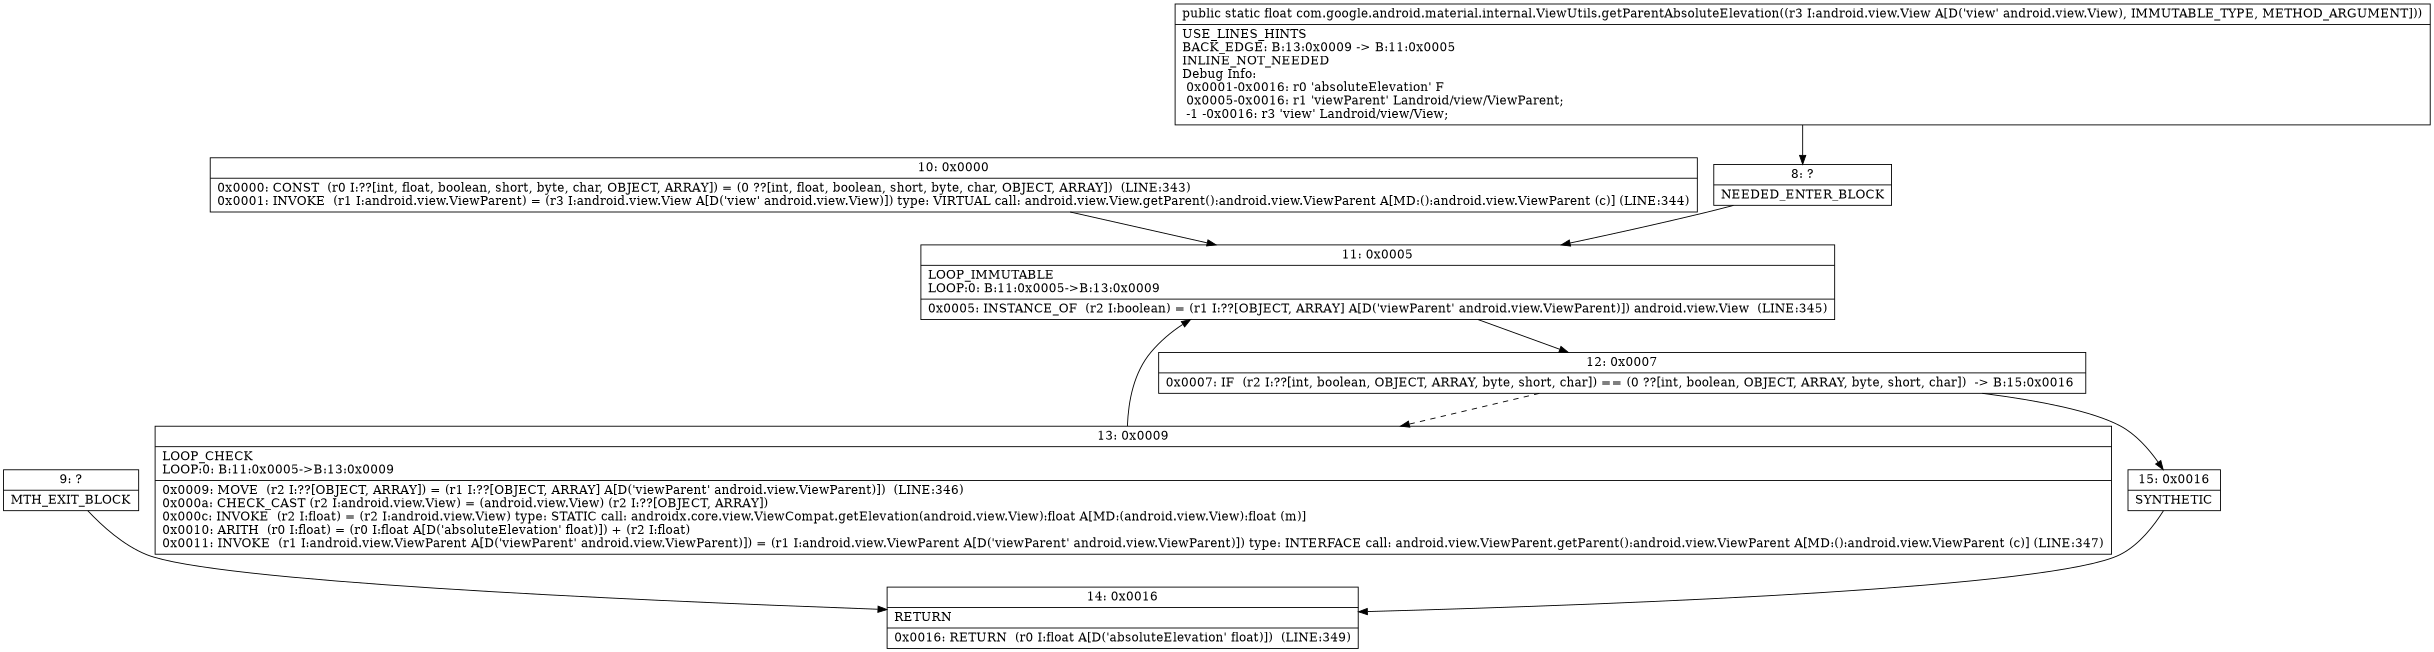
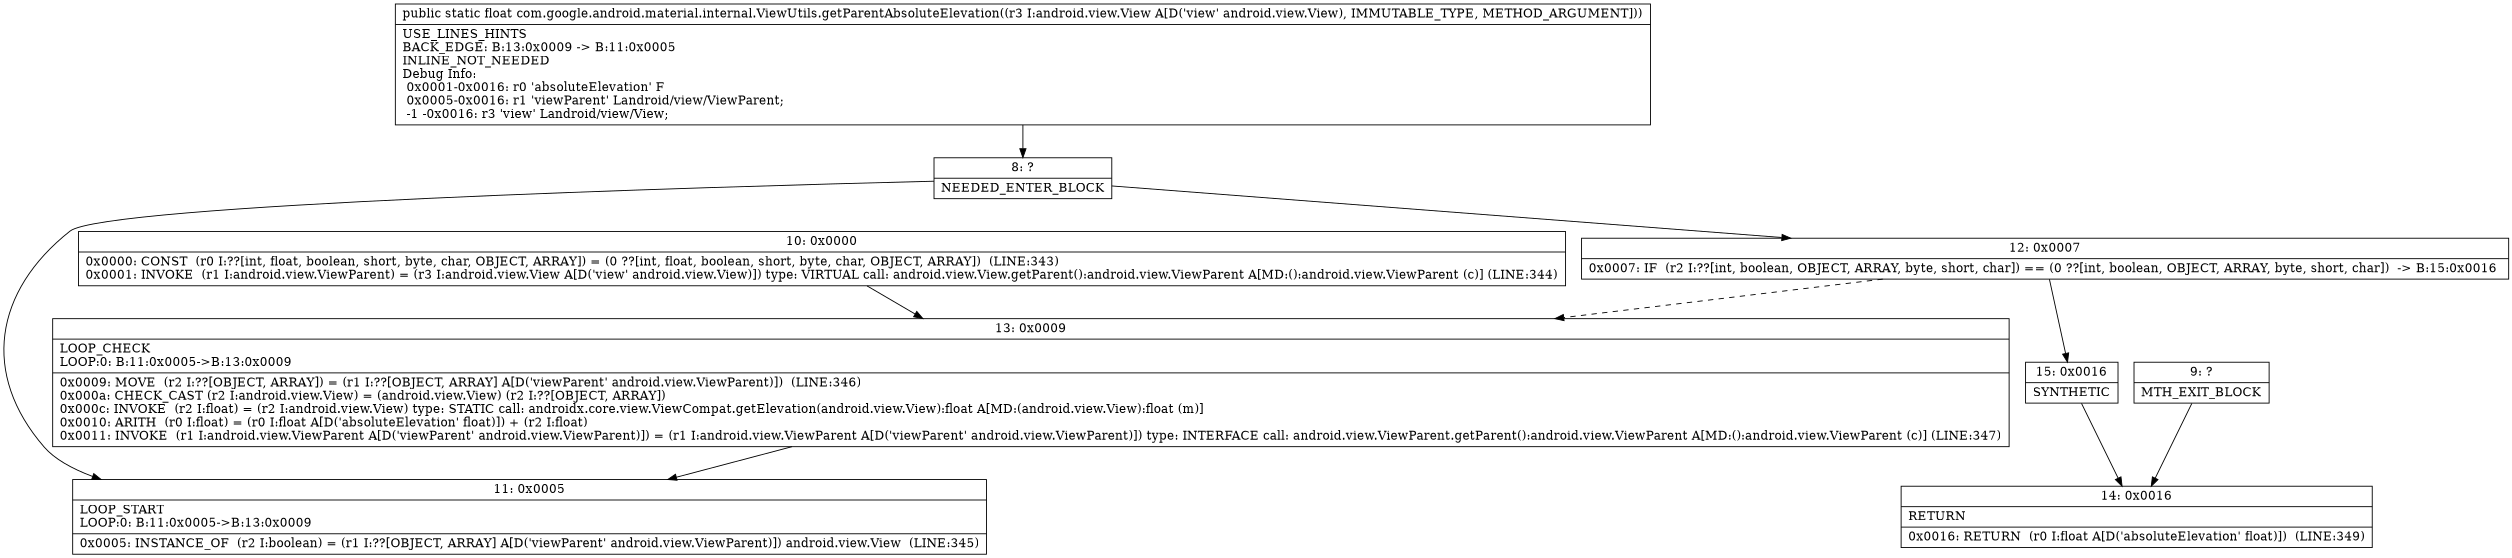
(1139, 227) -> (891, 300)
(991, 275) -> (122, 510)
(1519, 334) -> (1447, 212)
